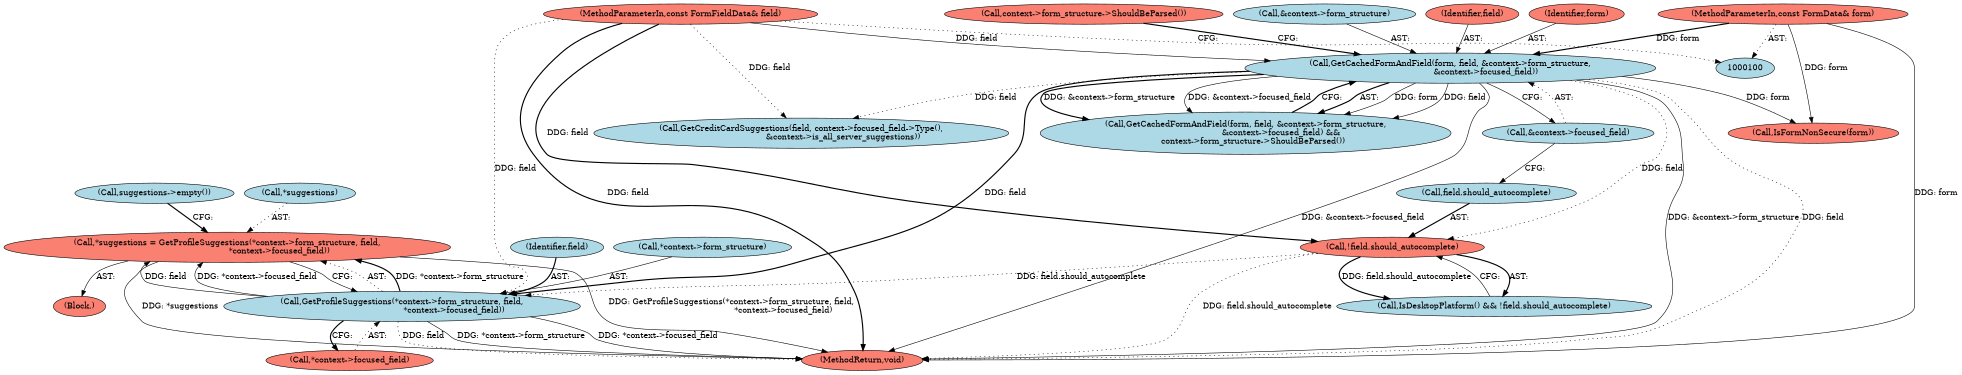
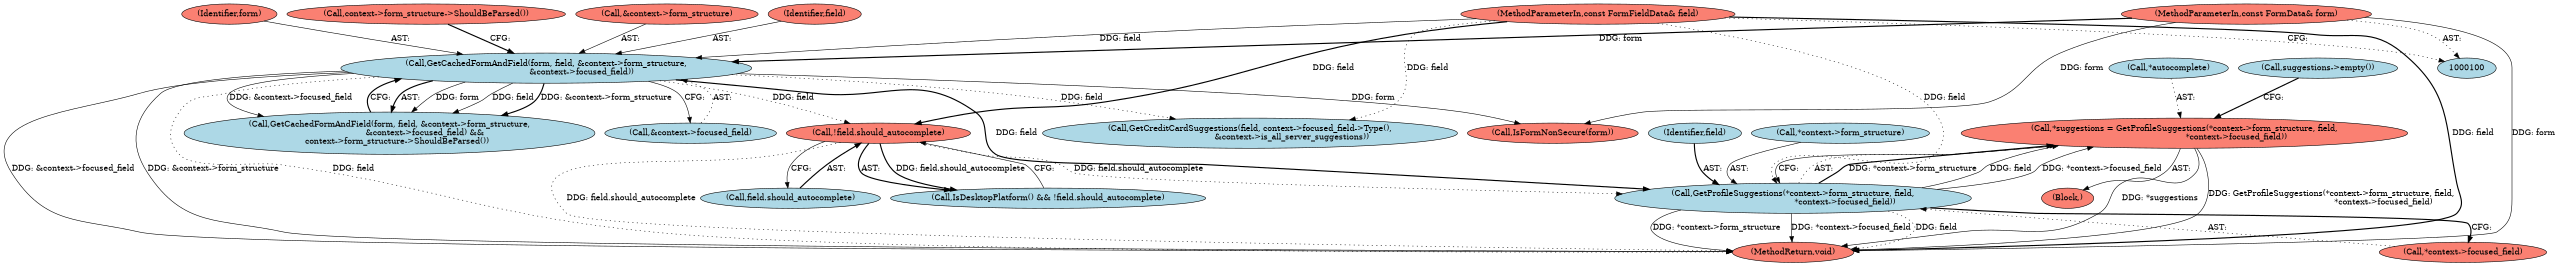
(1325, 14) -> (667, 14)
(1530, 162) -> (799, 156)
(300, 193) -> (2169, 68)
